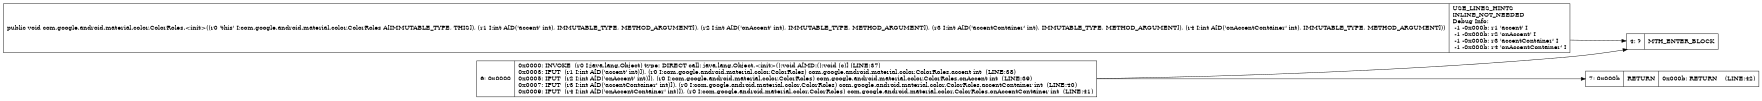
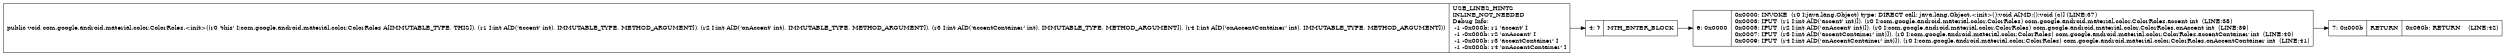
(1360, 71) -> (1683, 28)
(1709, 79) -> (2452, 28)
